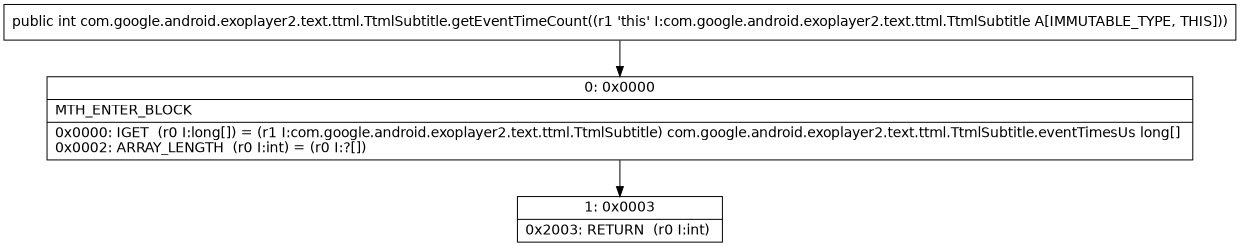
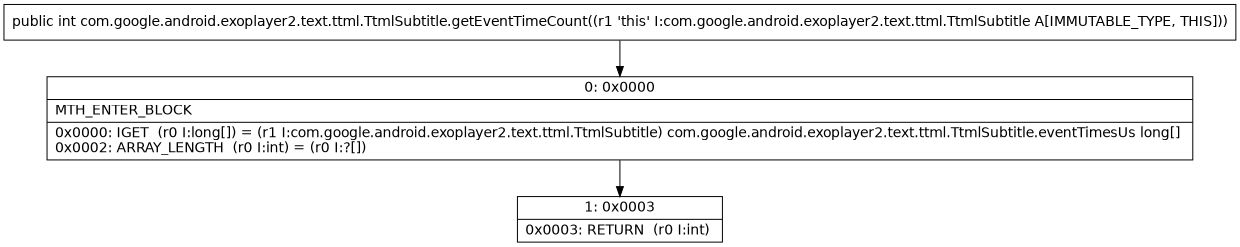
(620, 230) -> (620, 230)
